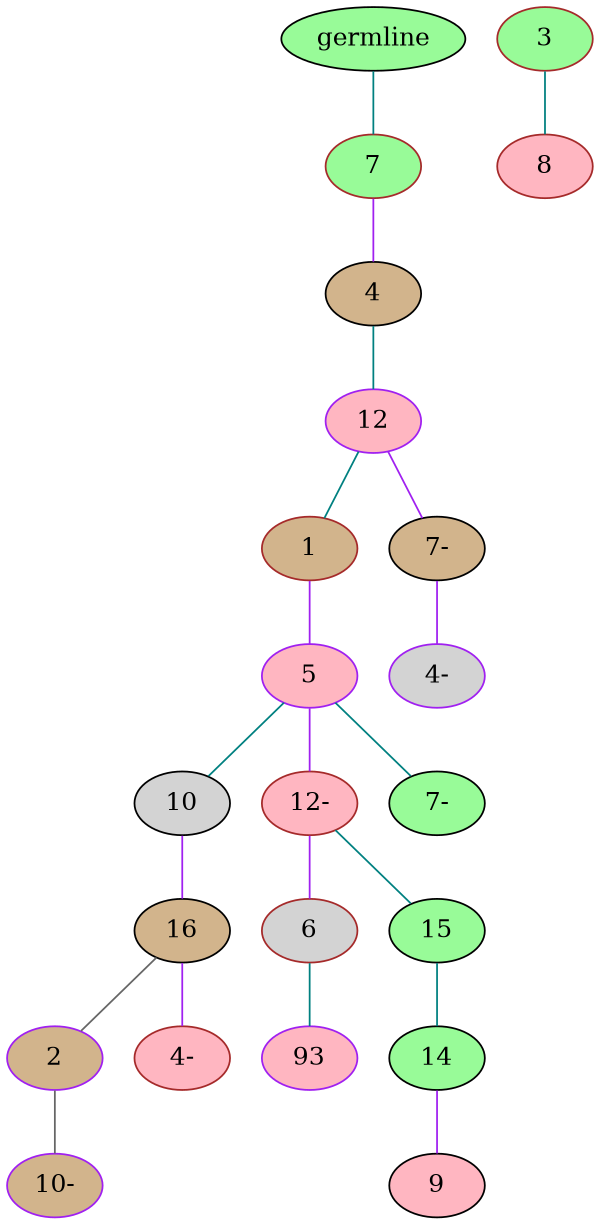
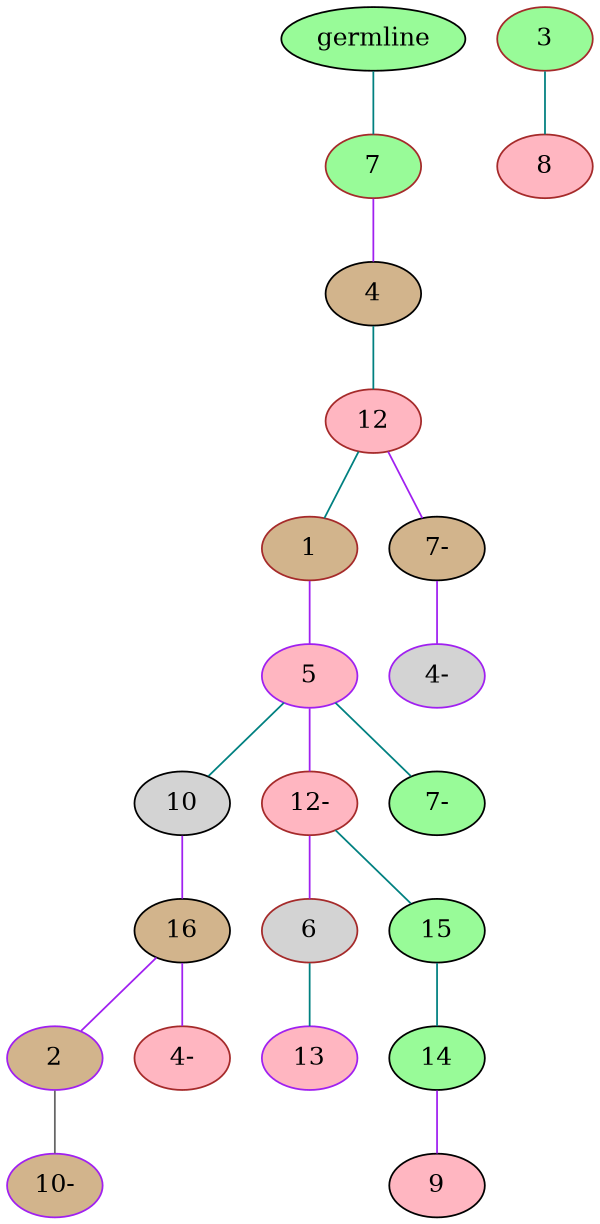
(373, 421) -> (373, 421)
(119, 994) -> (119, 994)
(310, 1058) -> (310, 1058)
